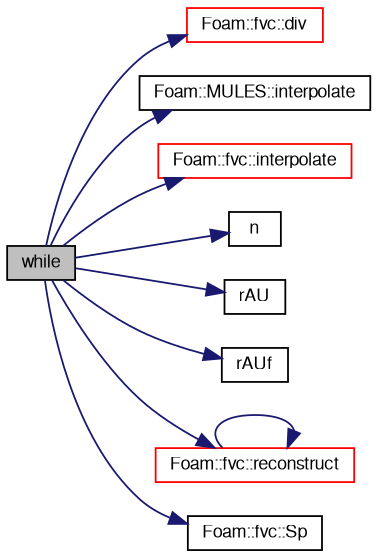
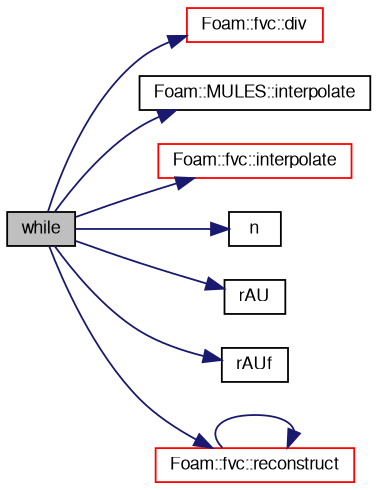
(255, 533) -> none
